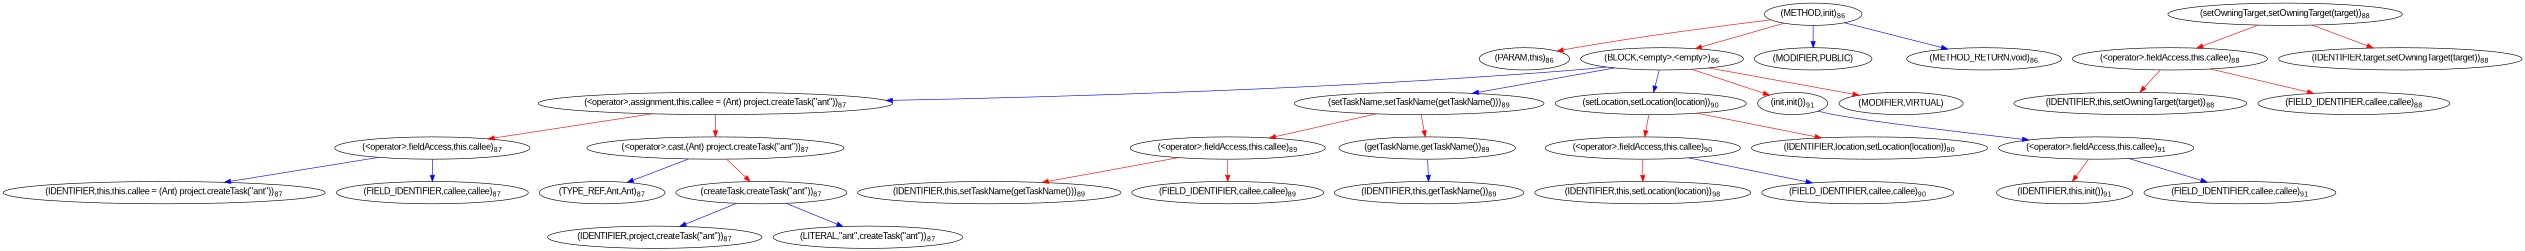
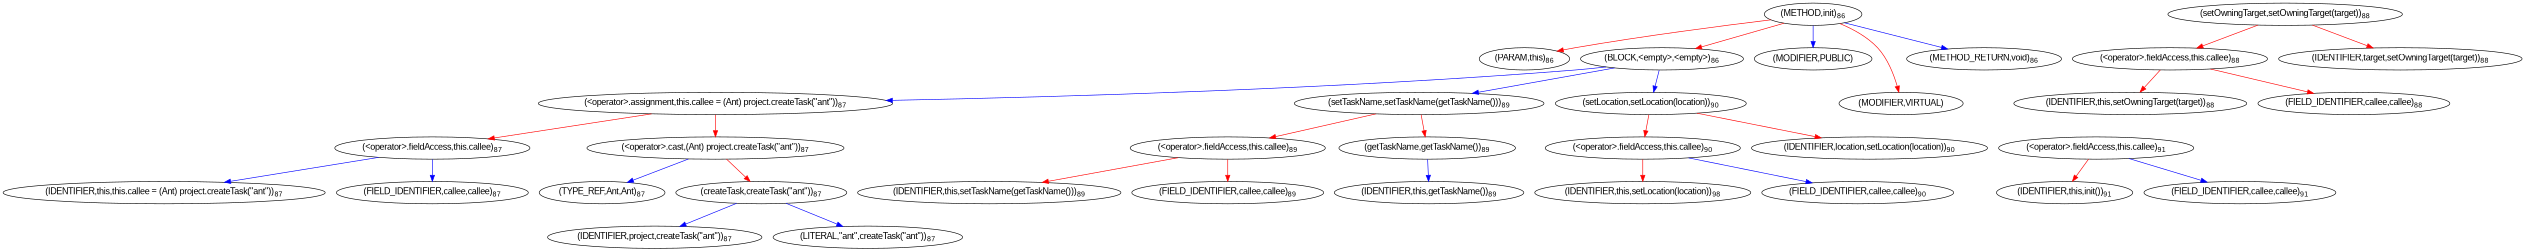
(1781, 81) -> (1877, 47)
(1793, 103) -> none
